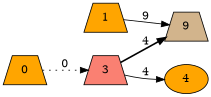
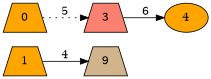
(146, 17) -> (65, 55)
(140, 52) -> none
(65, 64) -> (65, 12)
(146, 72) -> (146, 12)
